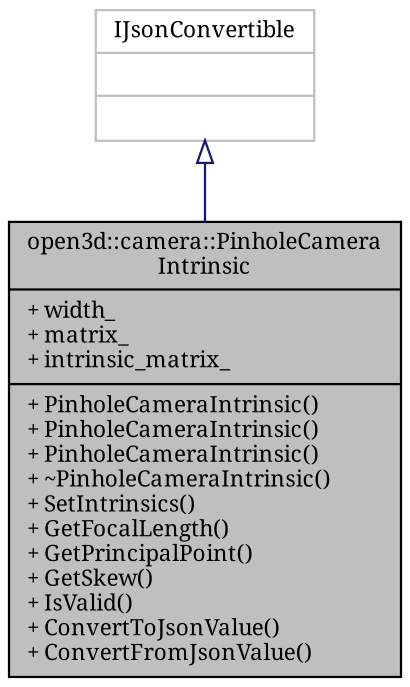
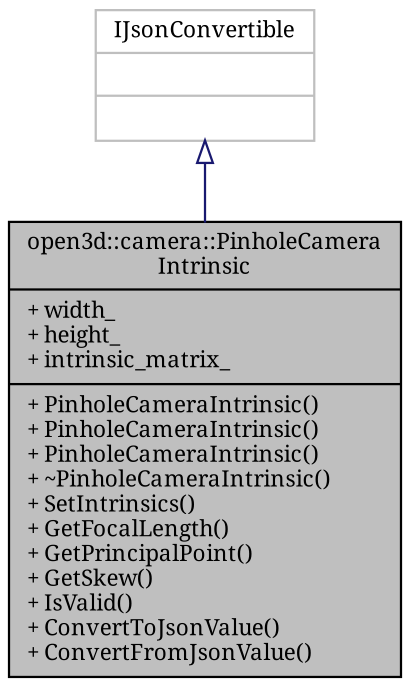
(79, 336) -> (74, 336)
